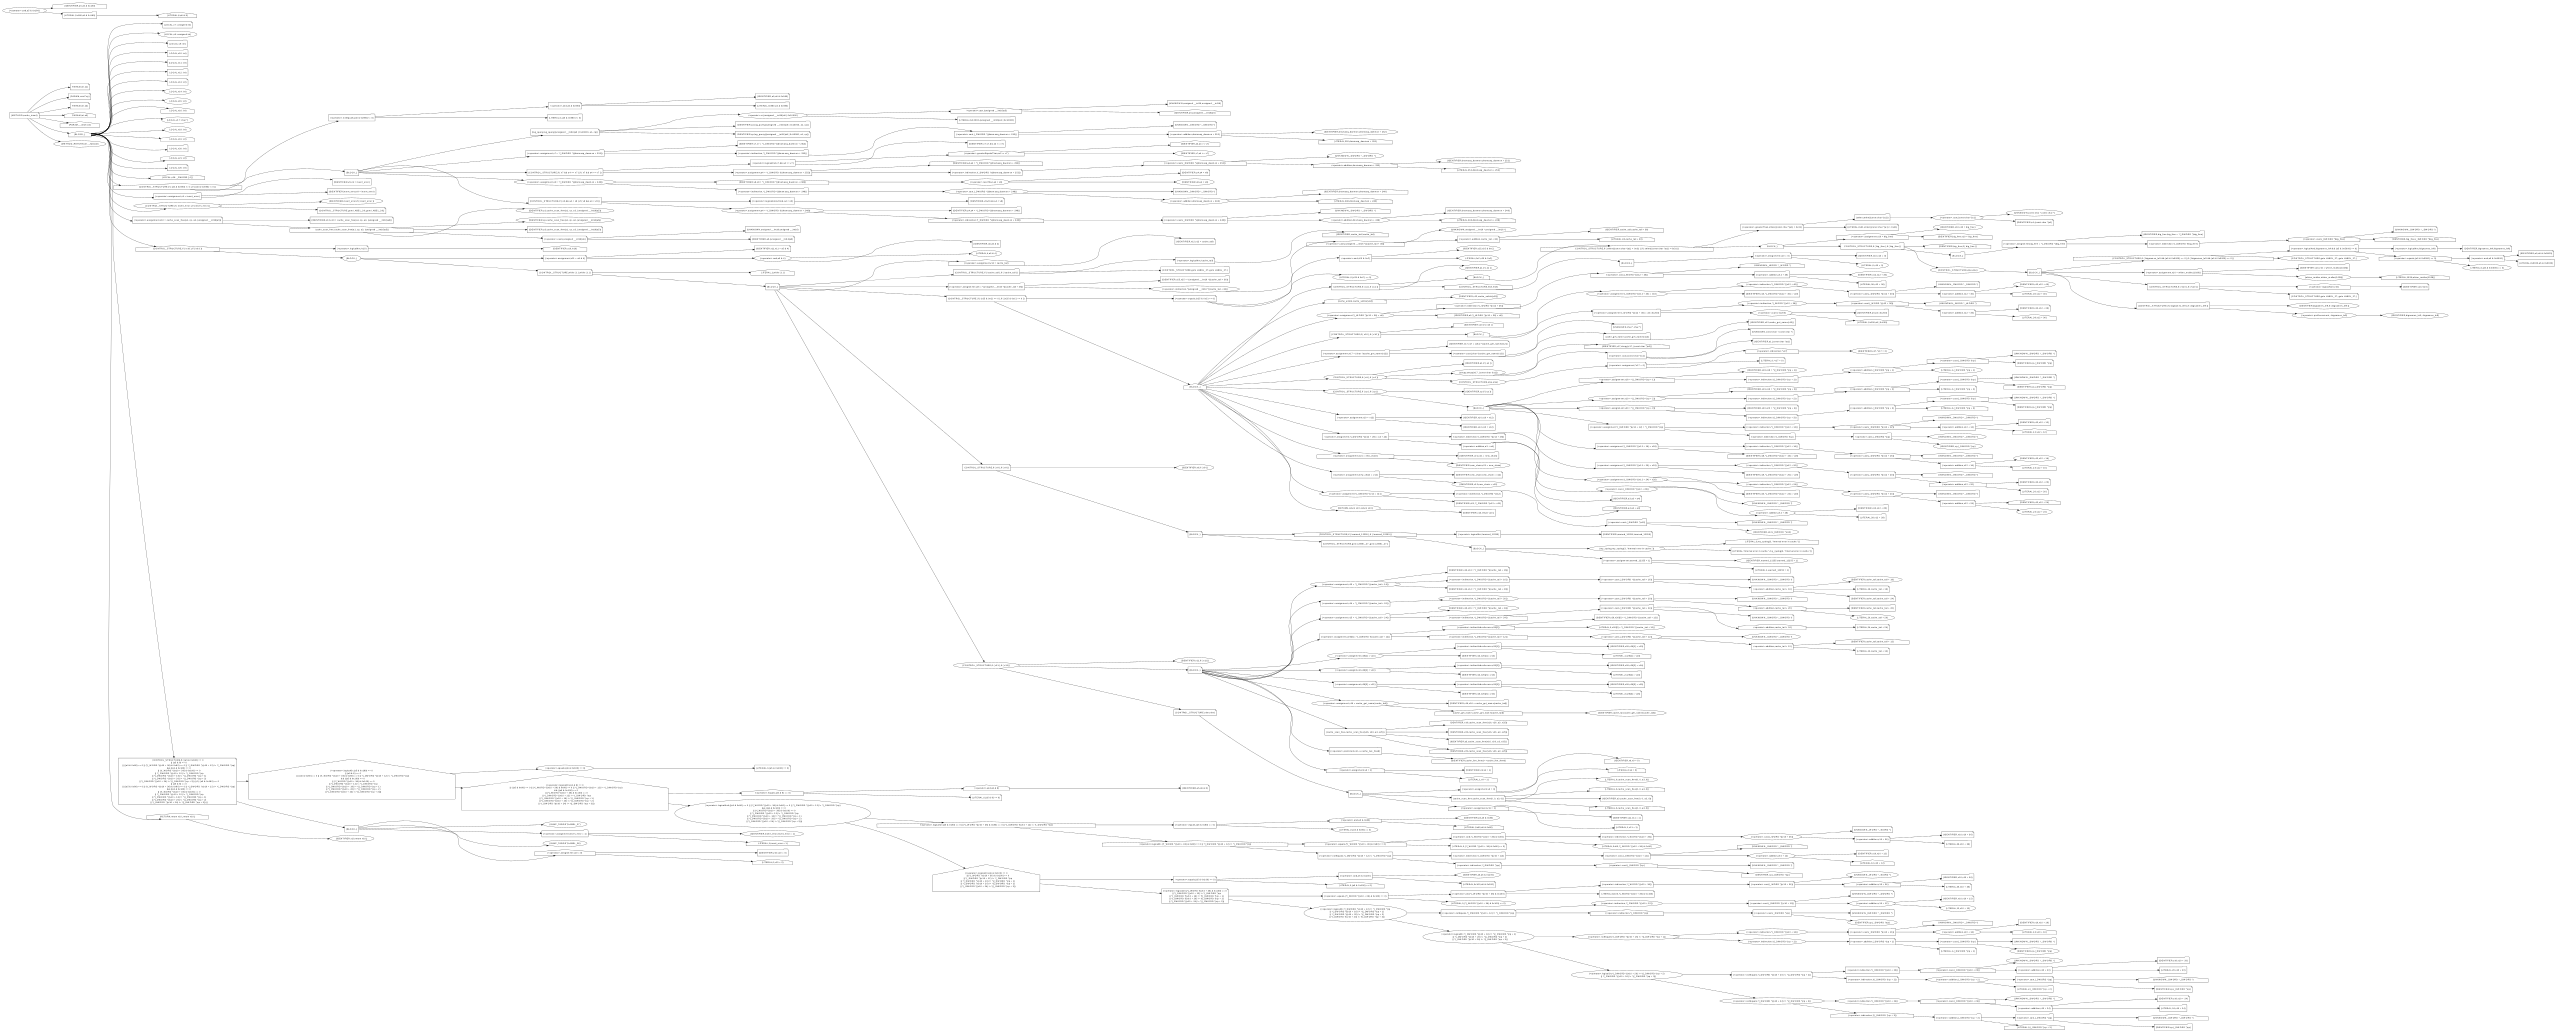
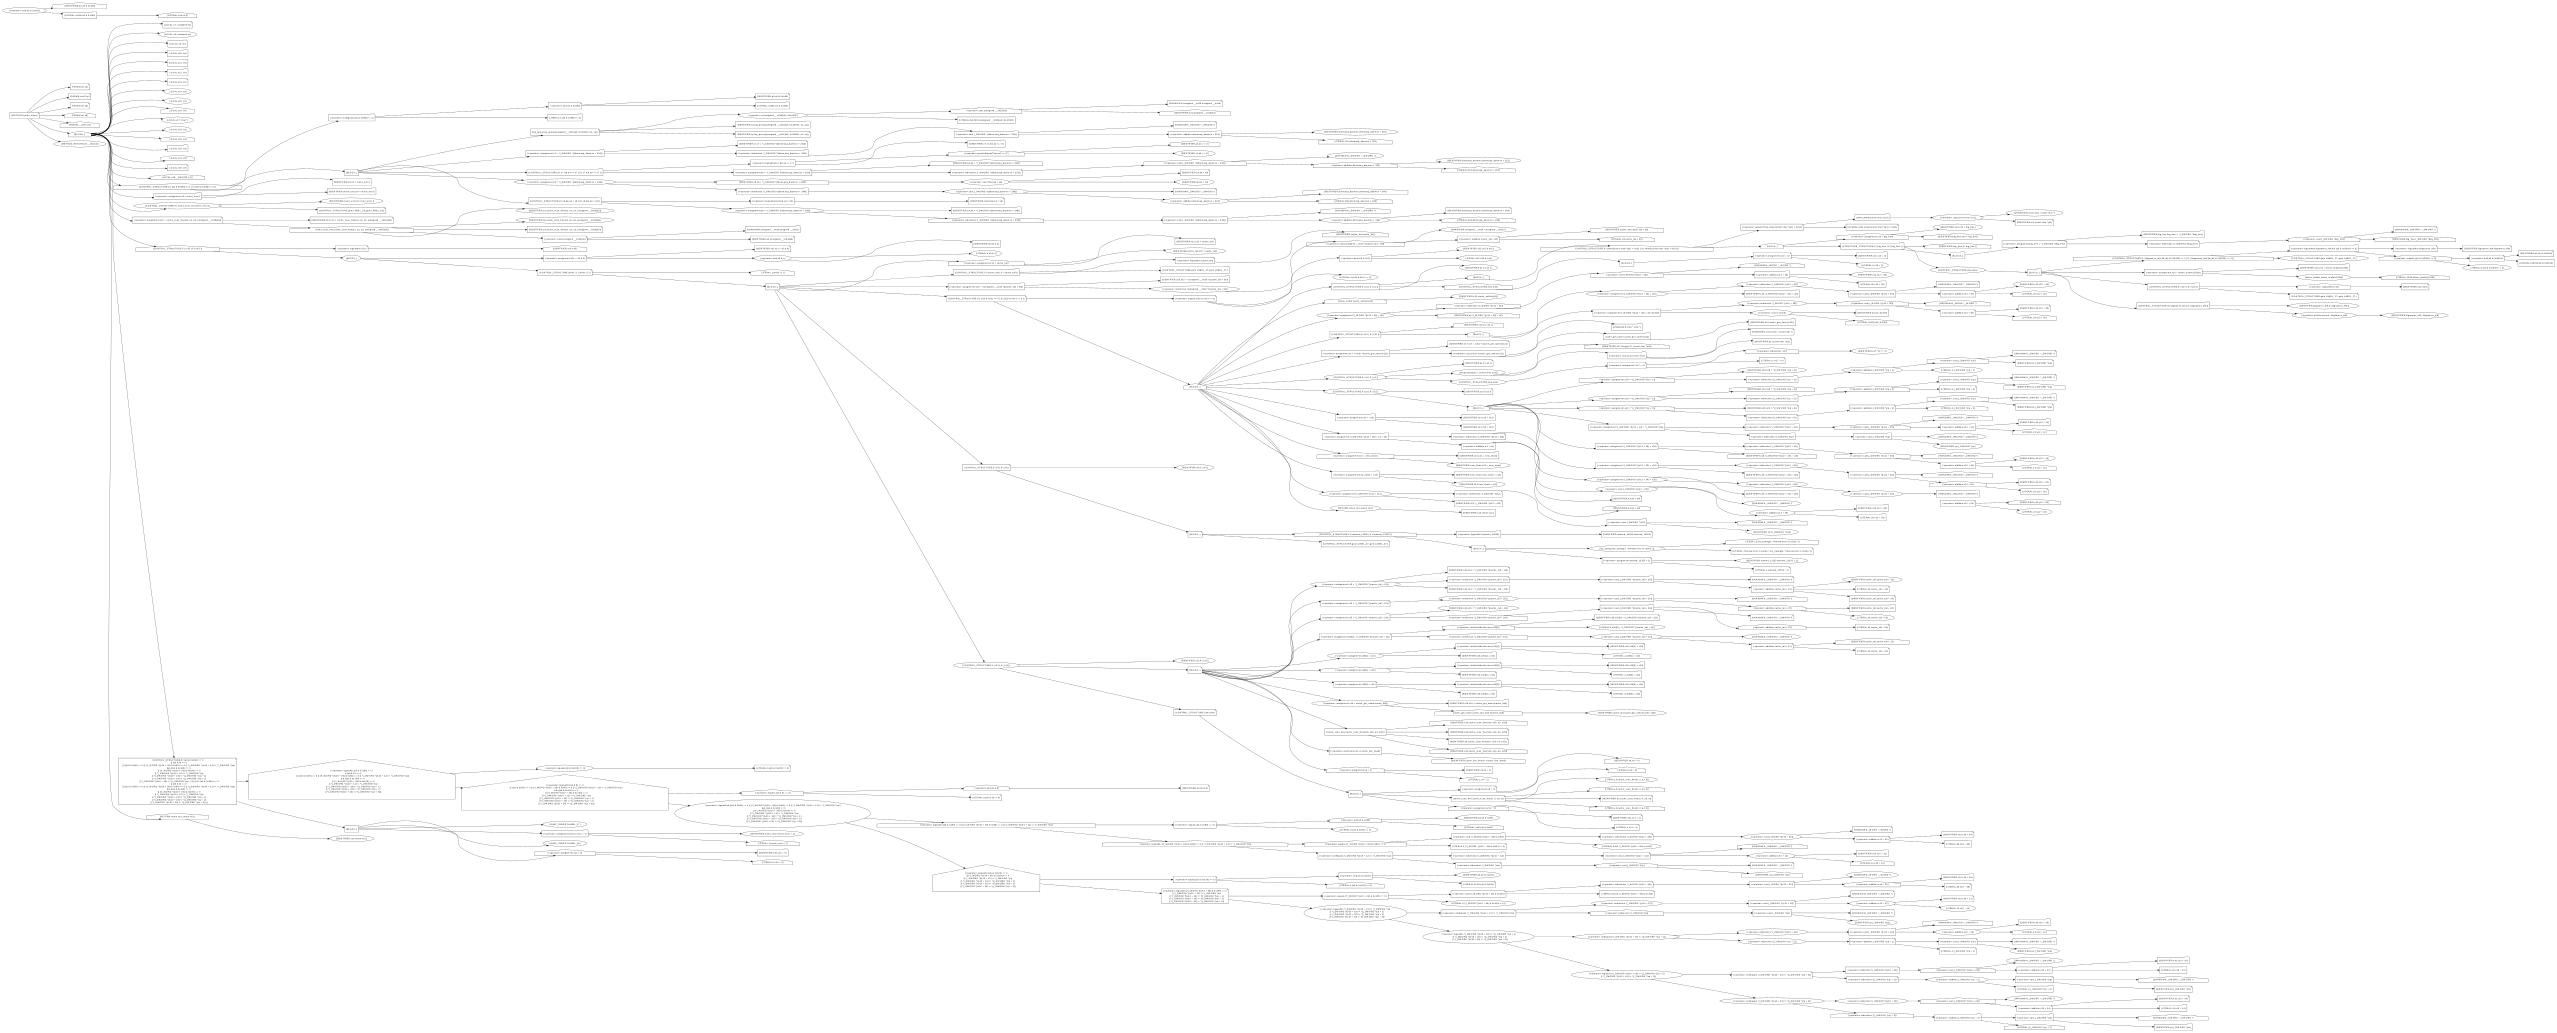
(1872, 246) -> (1872, 246)
none -> (1195, 251)
(1916, 499) -> none
